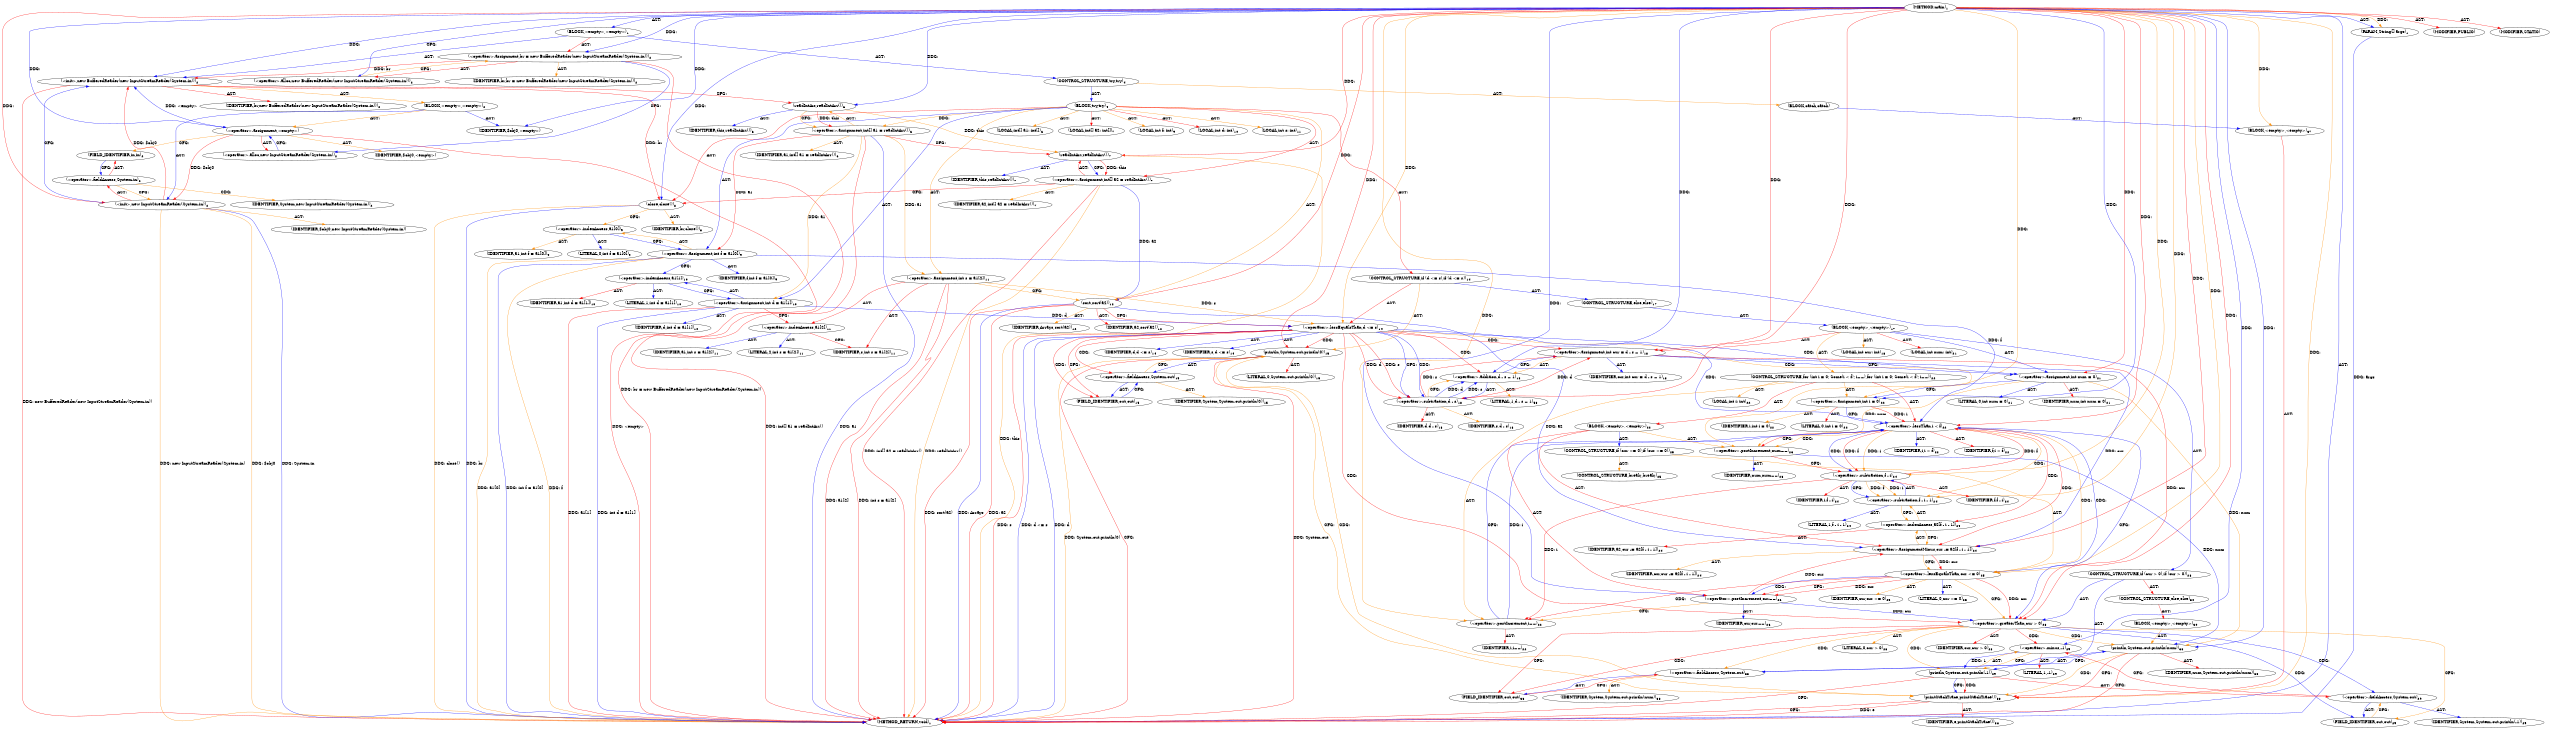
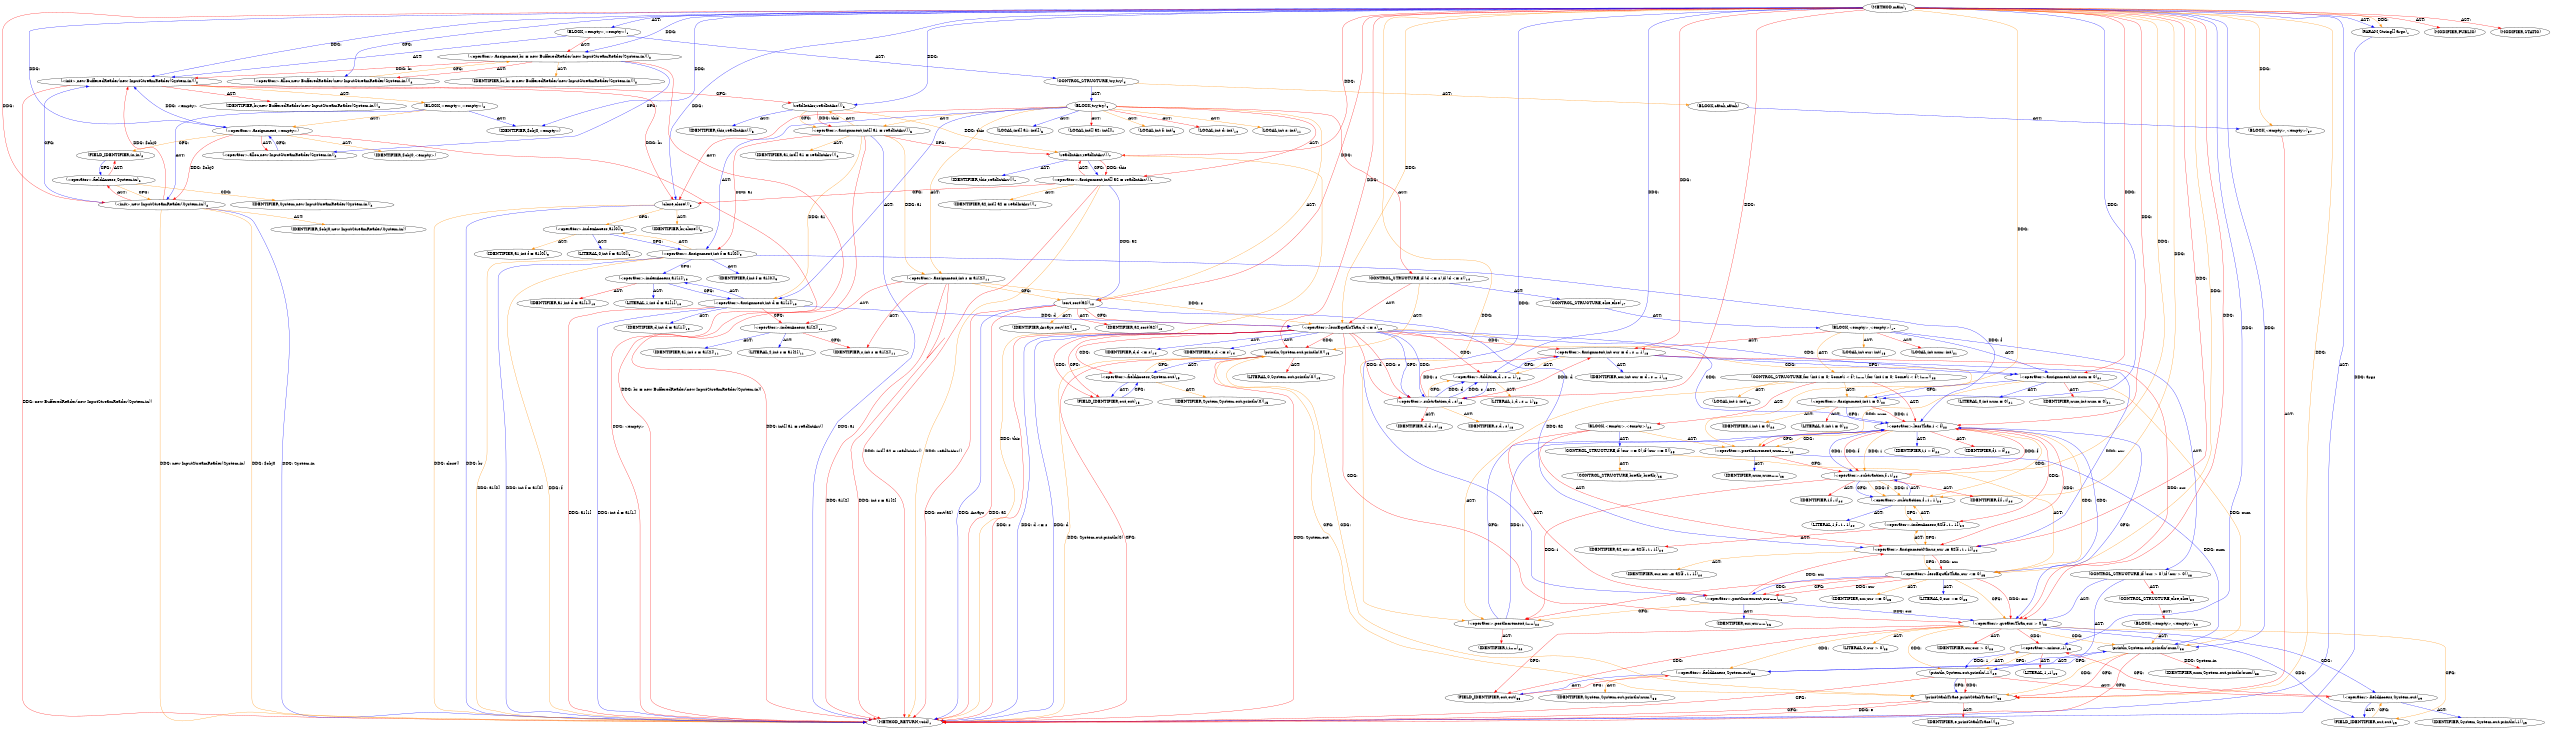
(1057, 118) -> (1057, 118)
(945, 119) -> (945, 119)
(2189, 661) -> (2201, 661)
